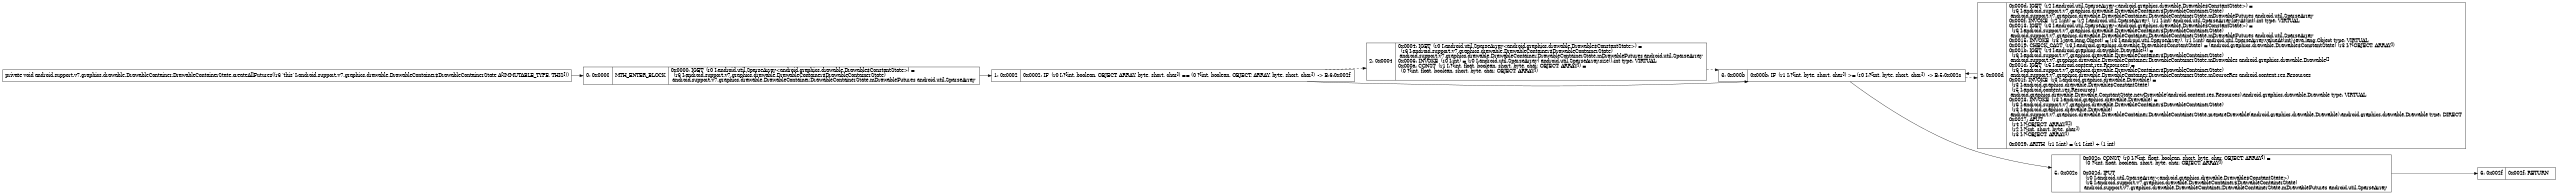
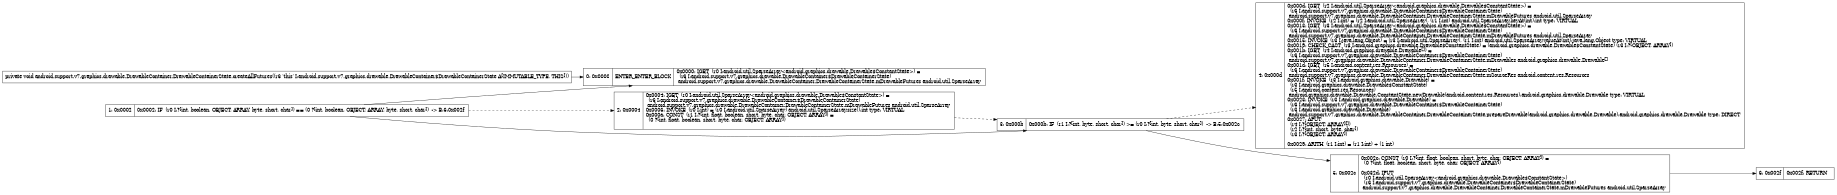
(1973, 74) -> none
(640, 76) -> (643, 77)
(984, 76) -> (496, 95)
